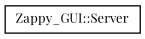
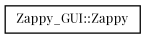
(73, 19) -> (73, 19)
